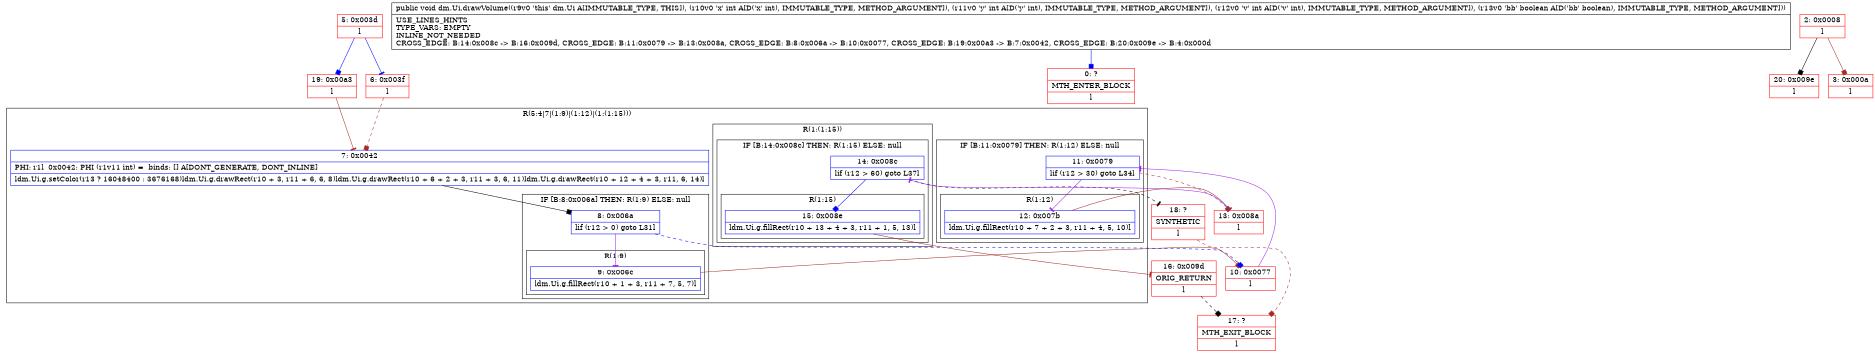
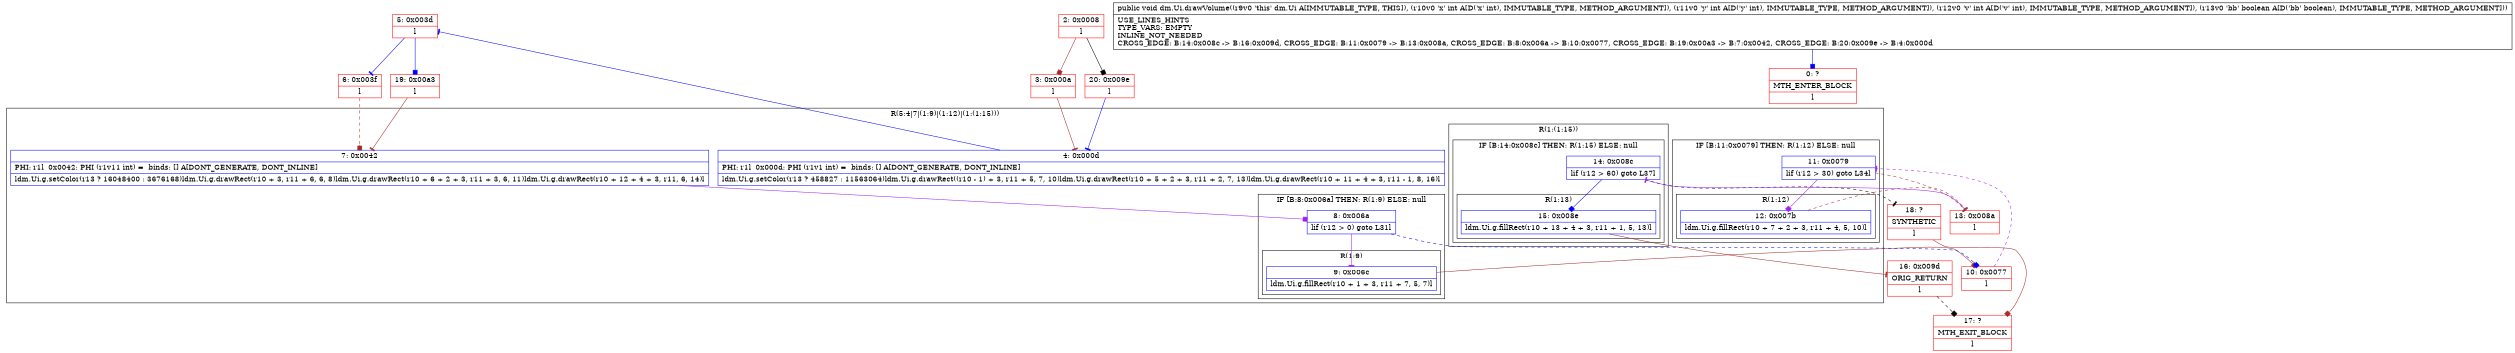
none -> (1081, 168)
(1245, 182) -> (1981, 182)
(1185, 184) -> (1922, 184)
(1070, 191) -> (1806, 191)
(1116, 197) -> (1852, 197)
(504, 198) -> (991, 202)
(823, 200) -> (1559, 200)
(1272, 248) -> (2008, 248)
